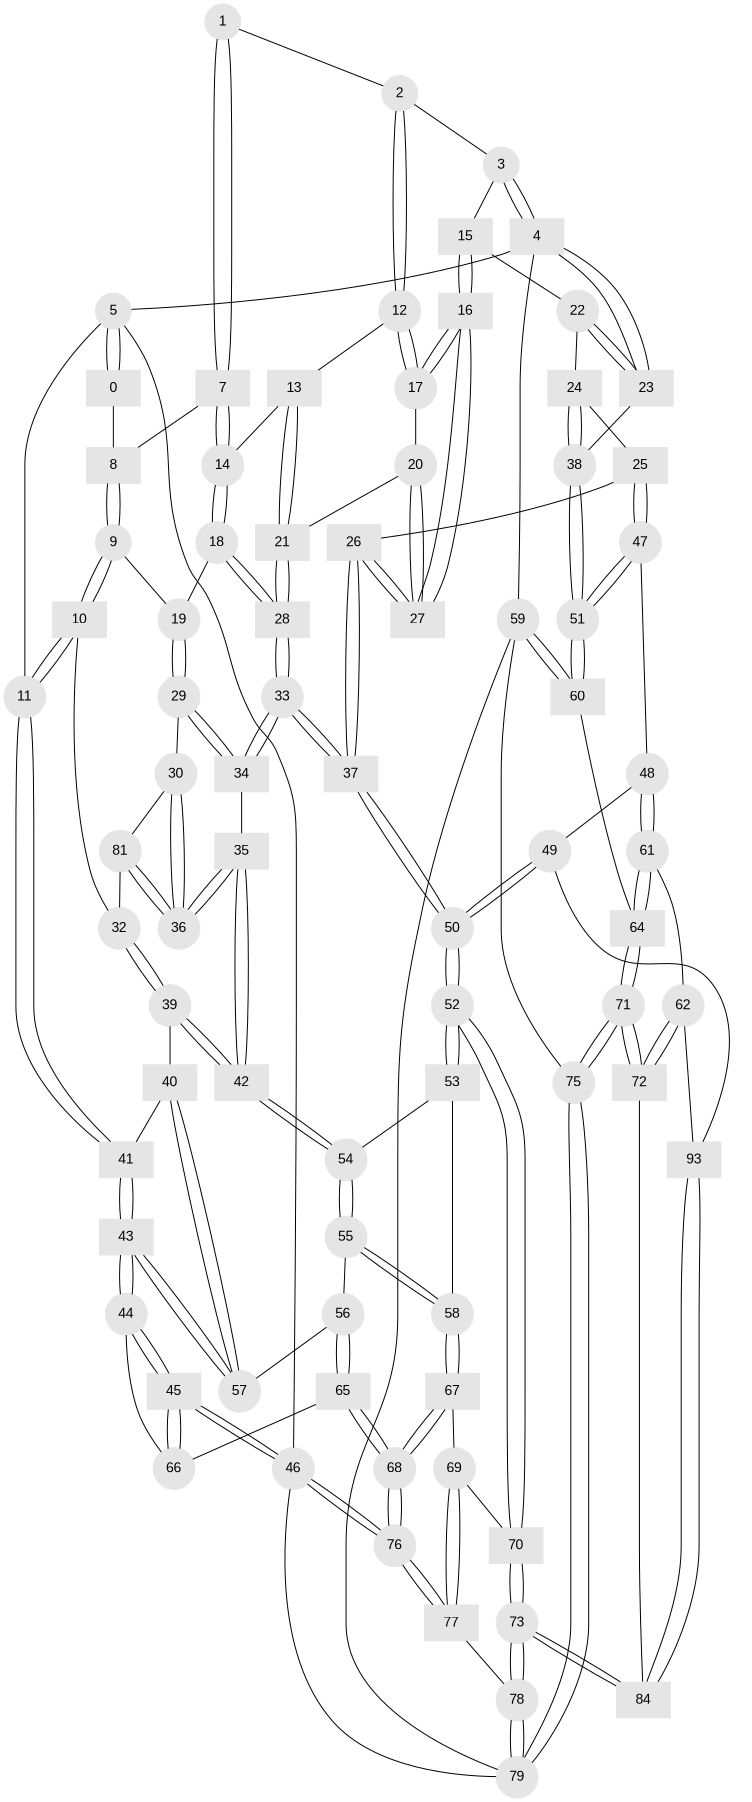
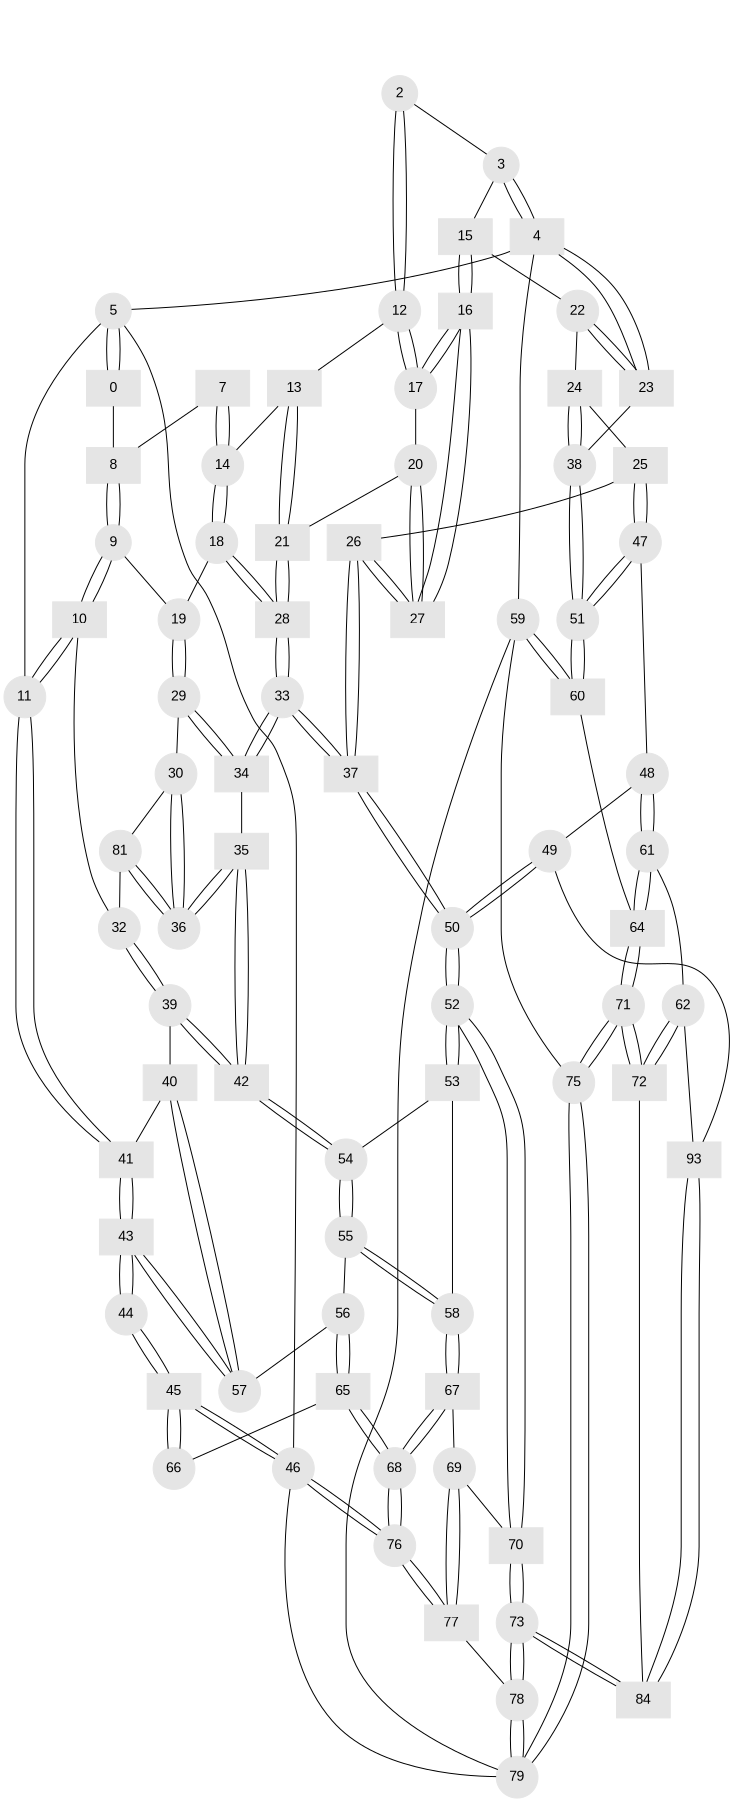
(223, 22) -> none
(134, 1397) -> none
